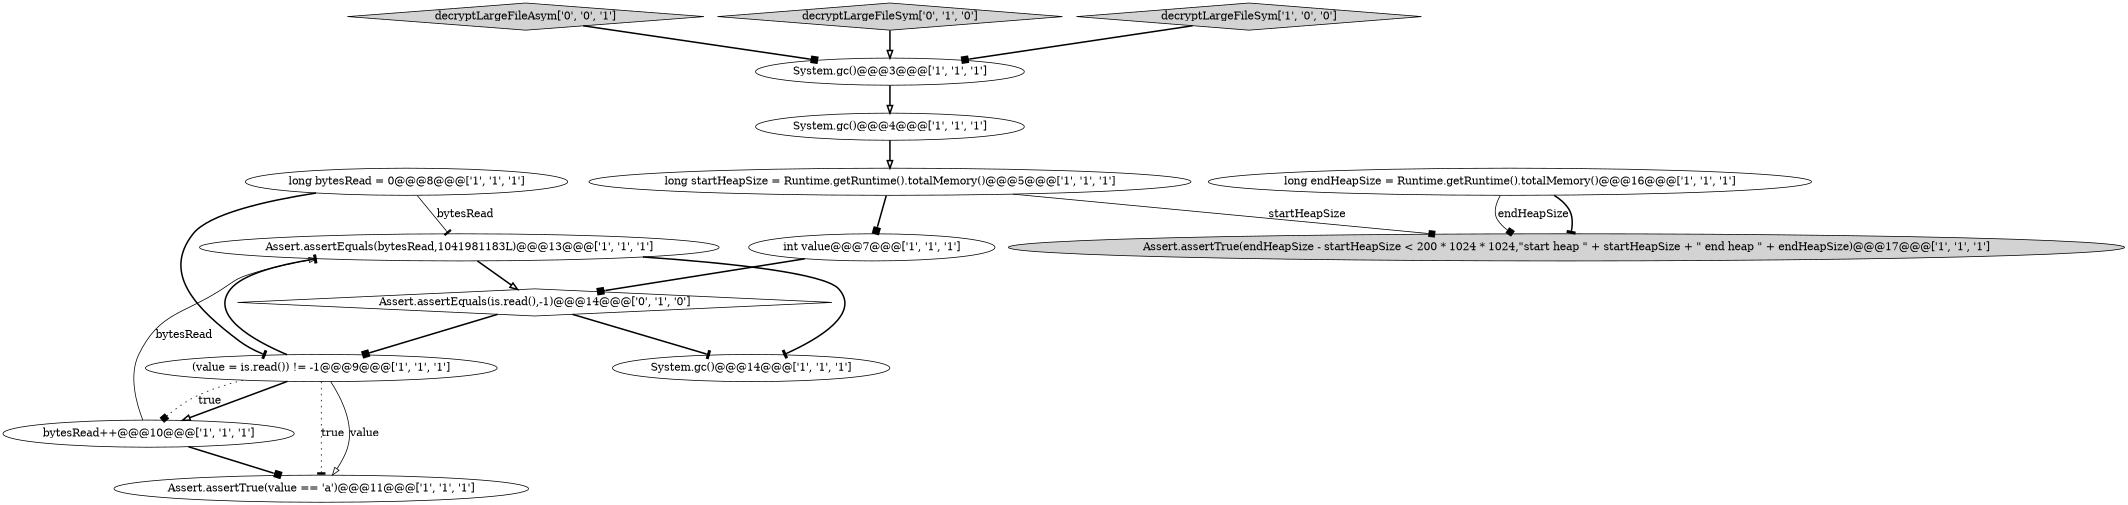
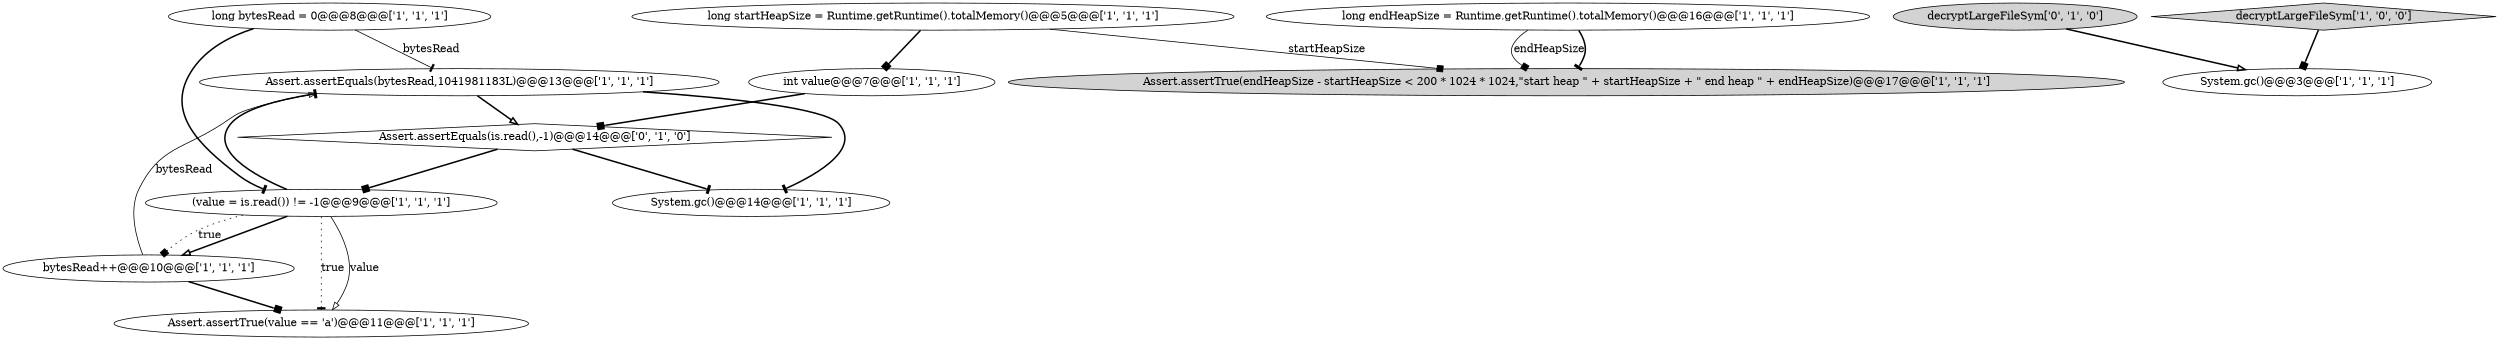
(526, 17) -> none
(890, 17) -> (2015, 17)
(890, 127) -> none
